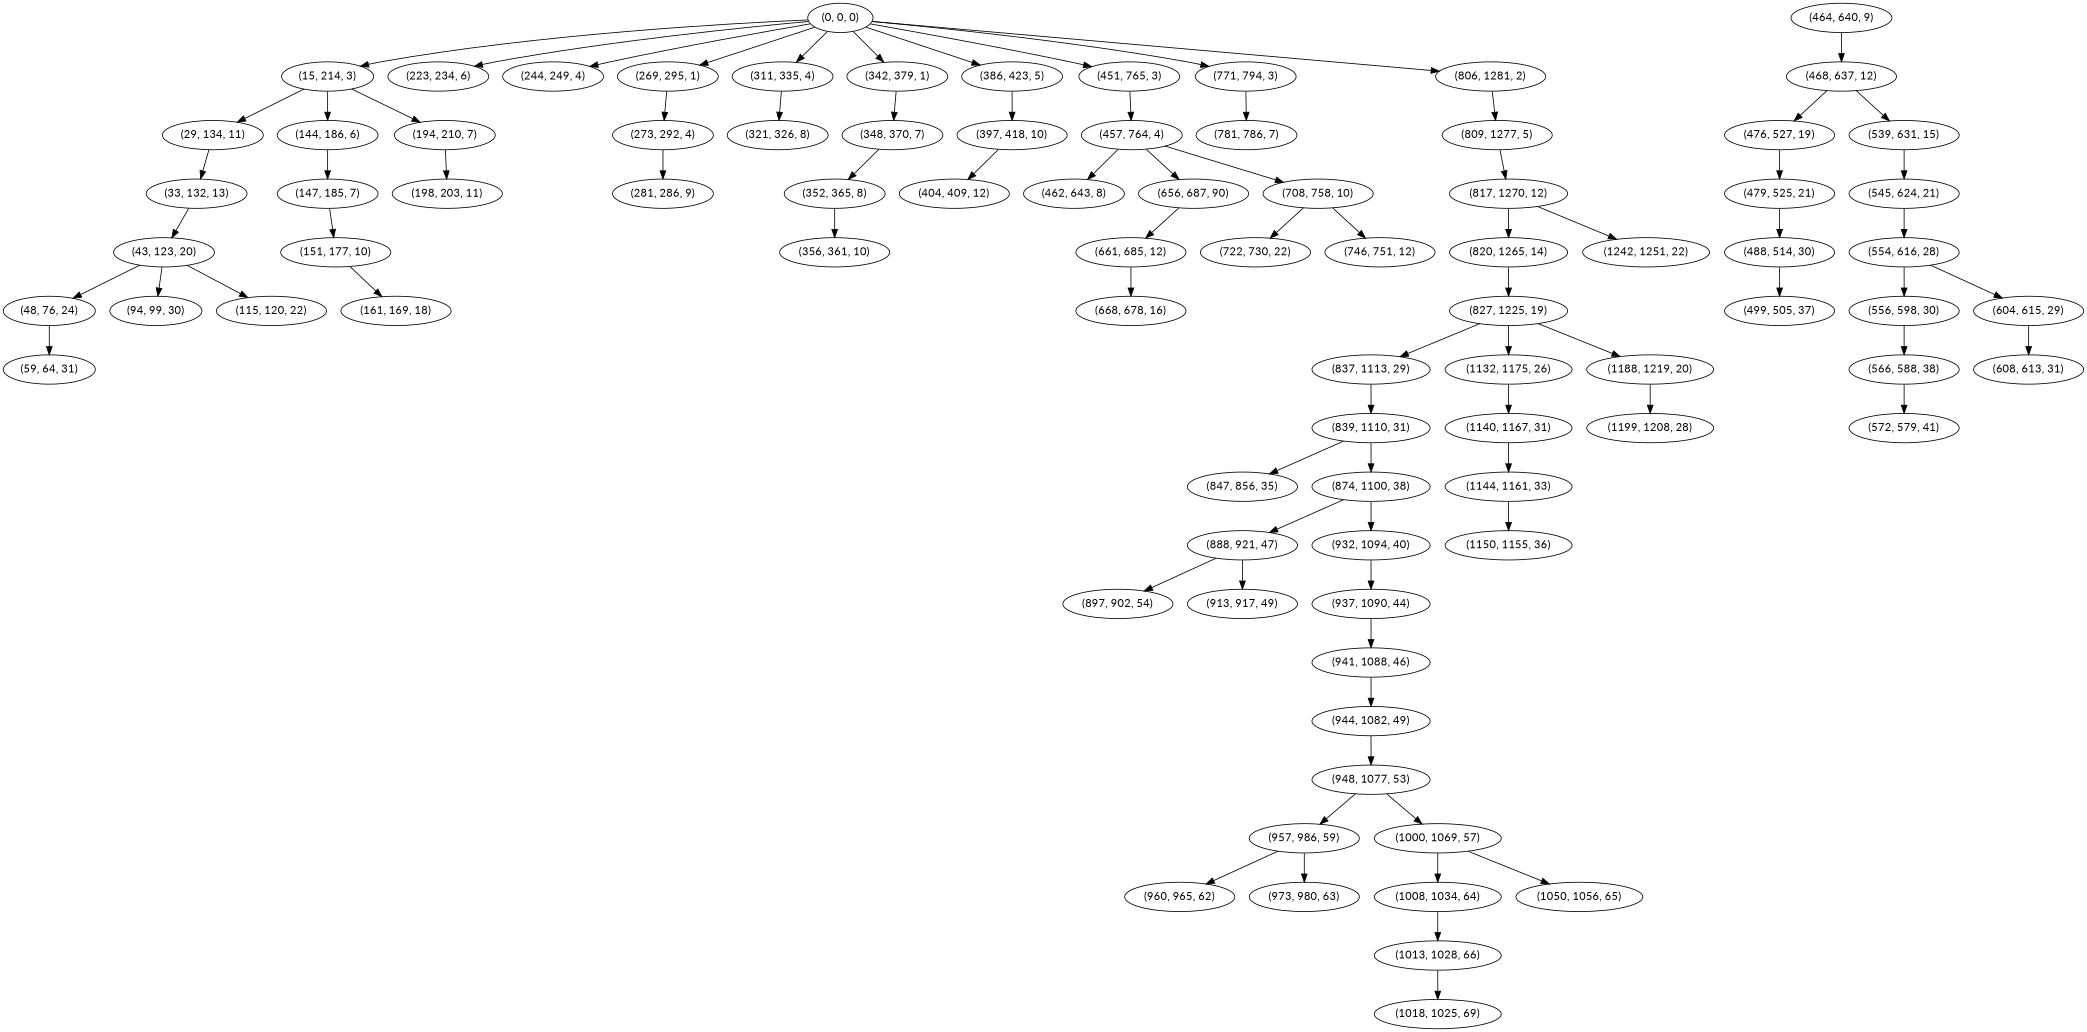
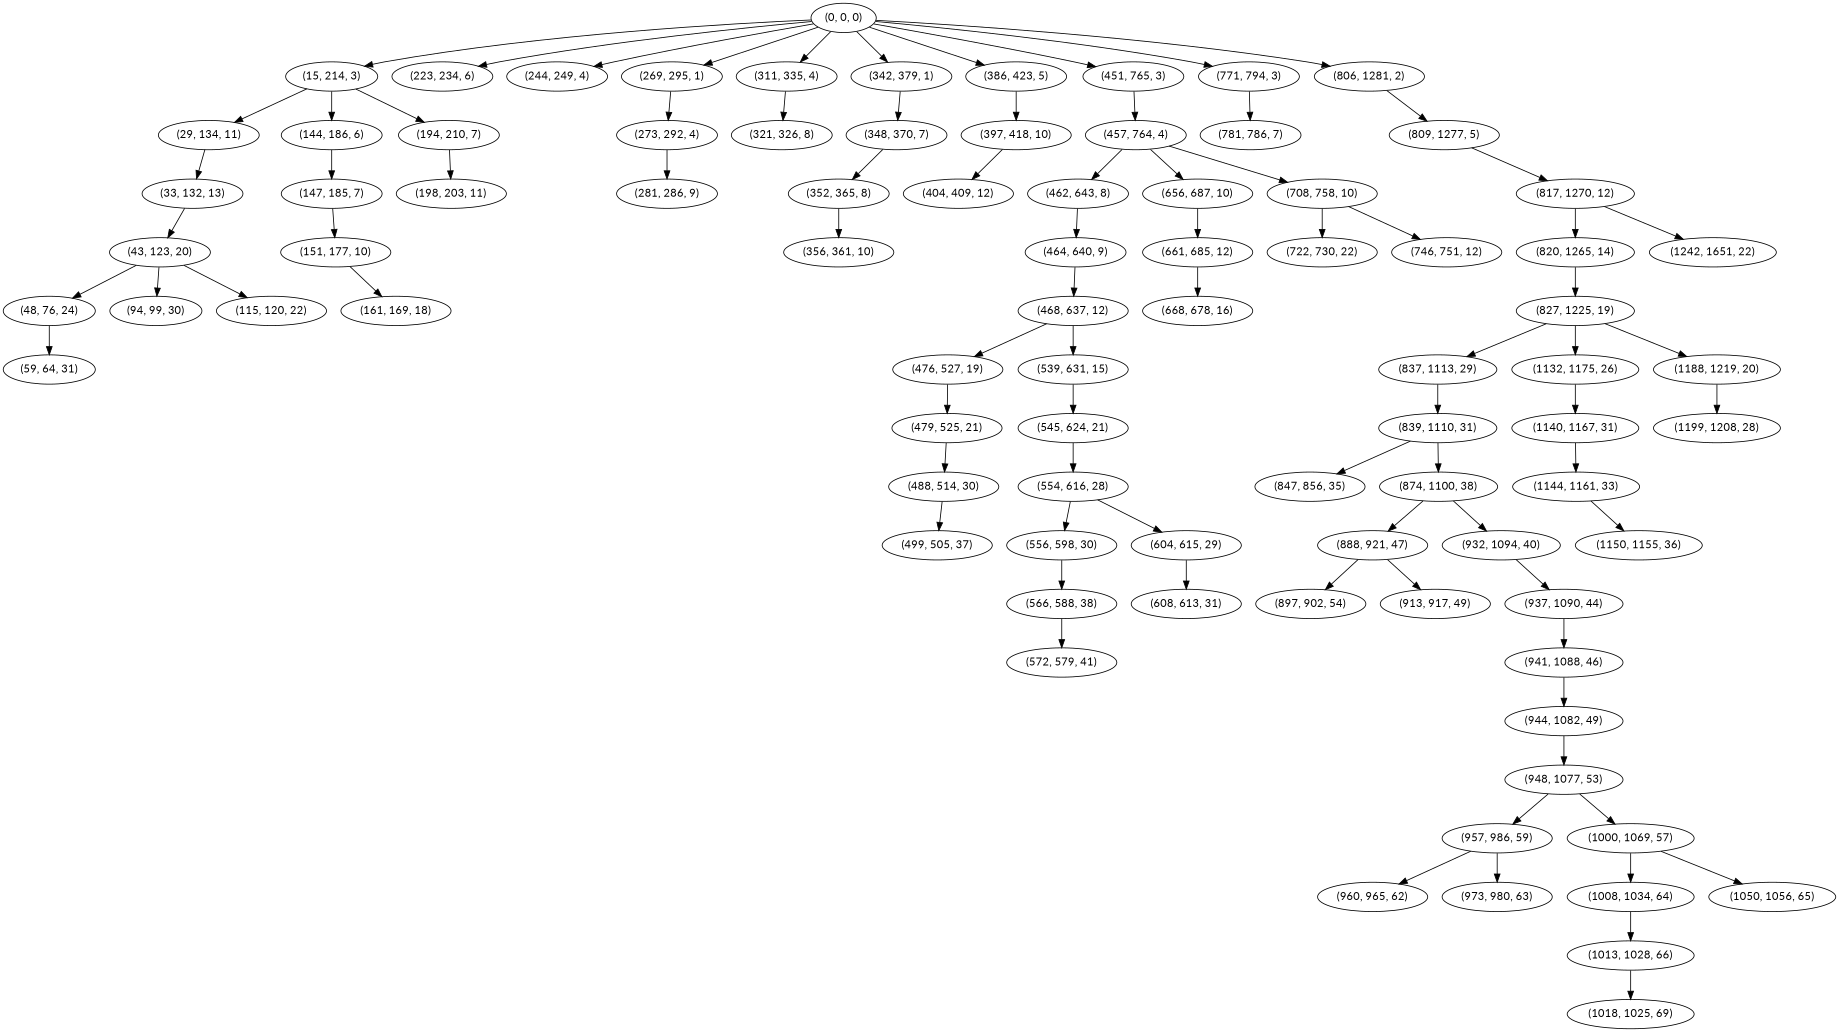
(1194, 194) -> (1198, 194)
none -> (1077, 219)
(1646, 252) -> (1713, 252)
